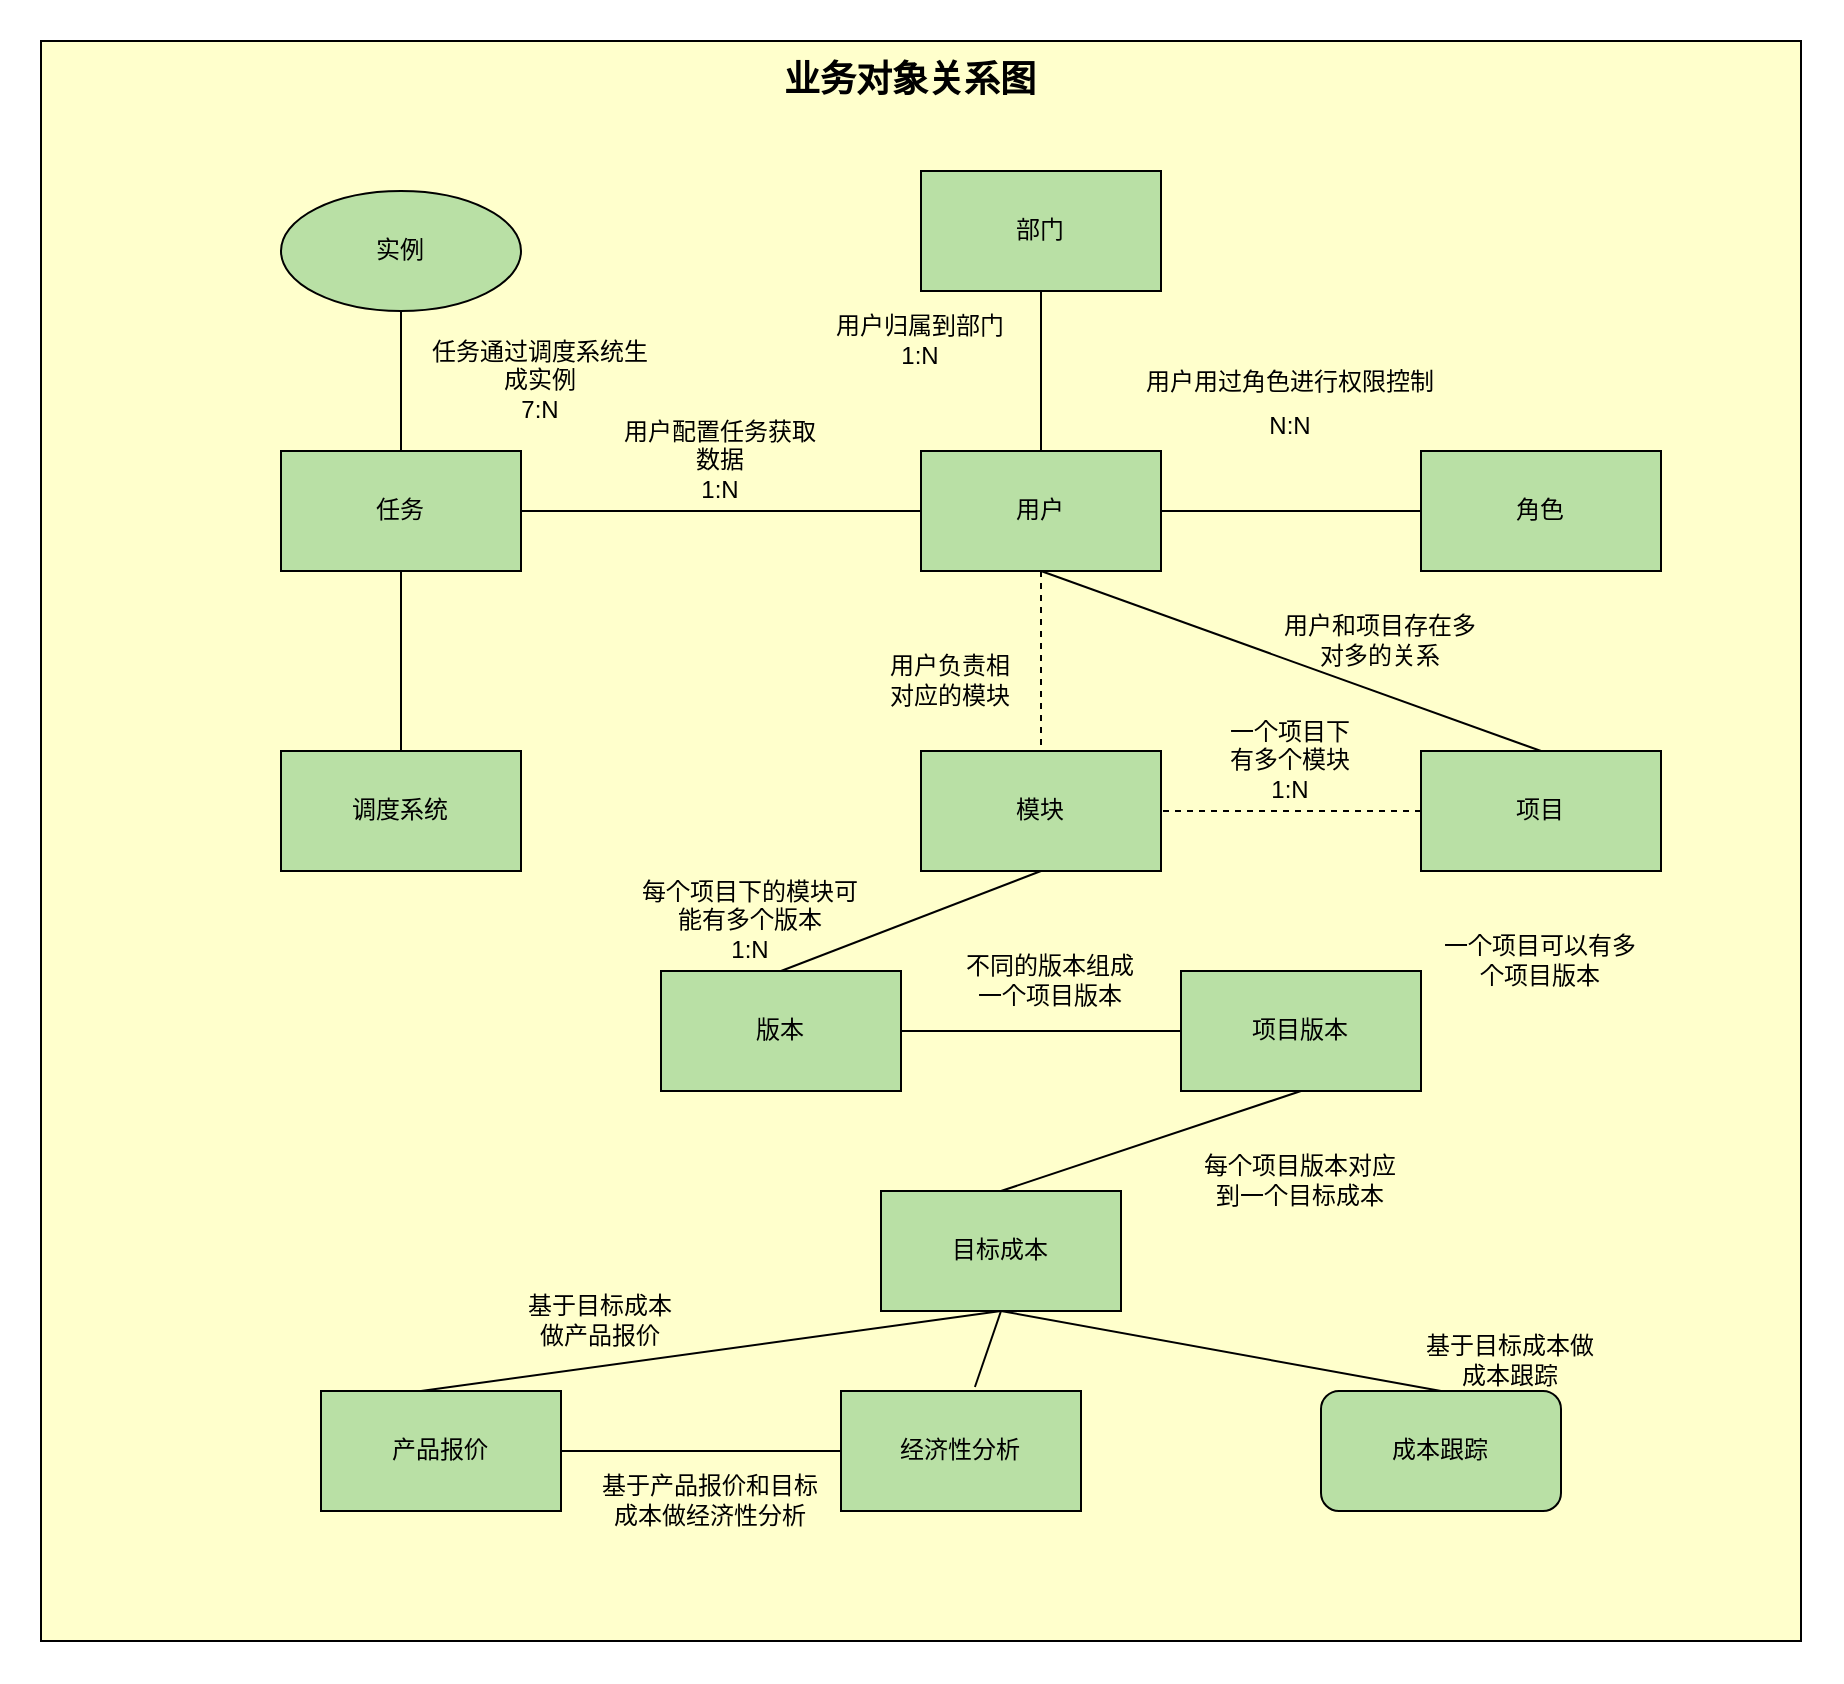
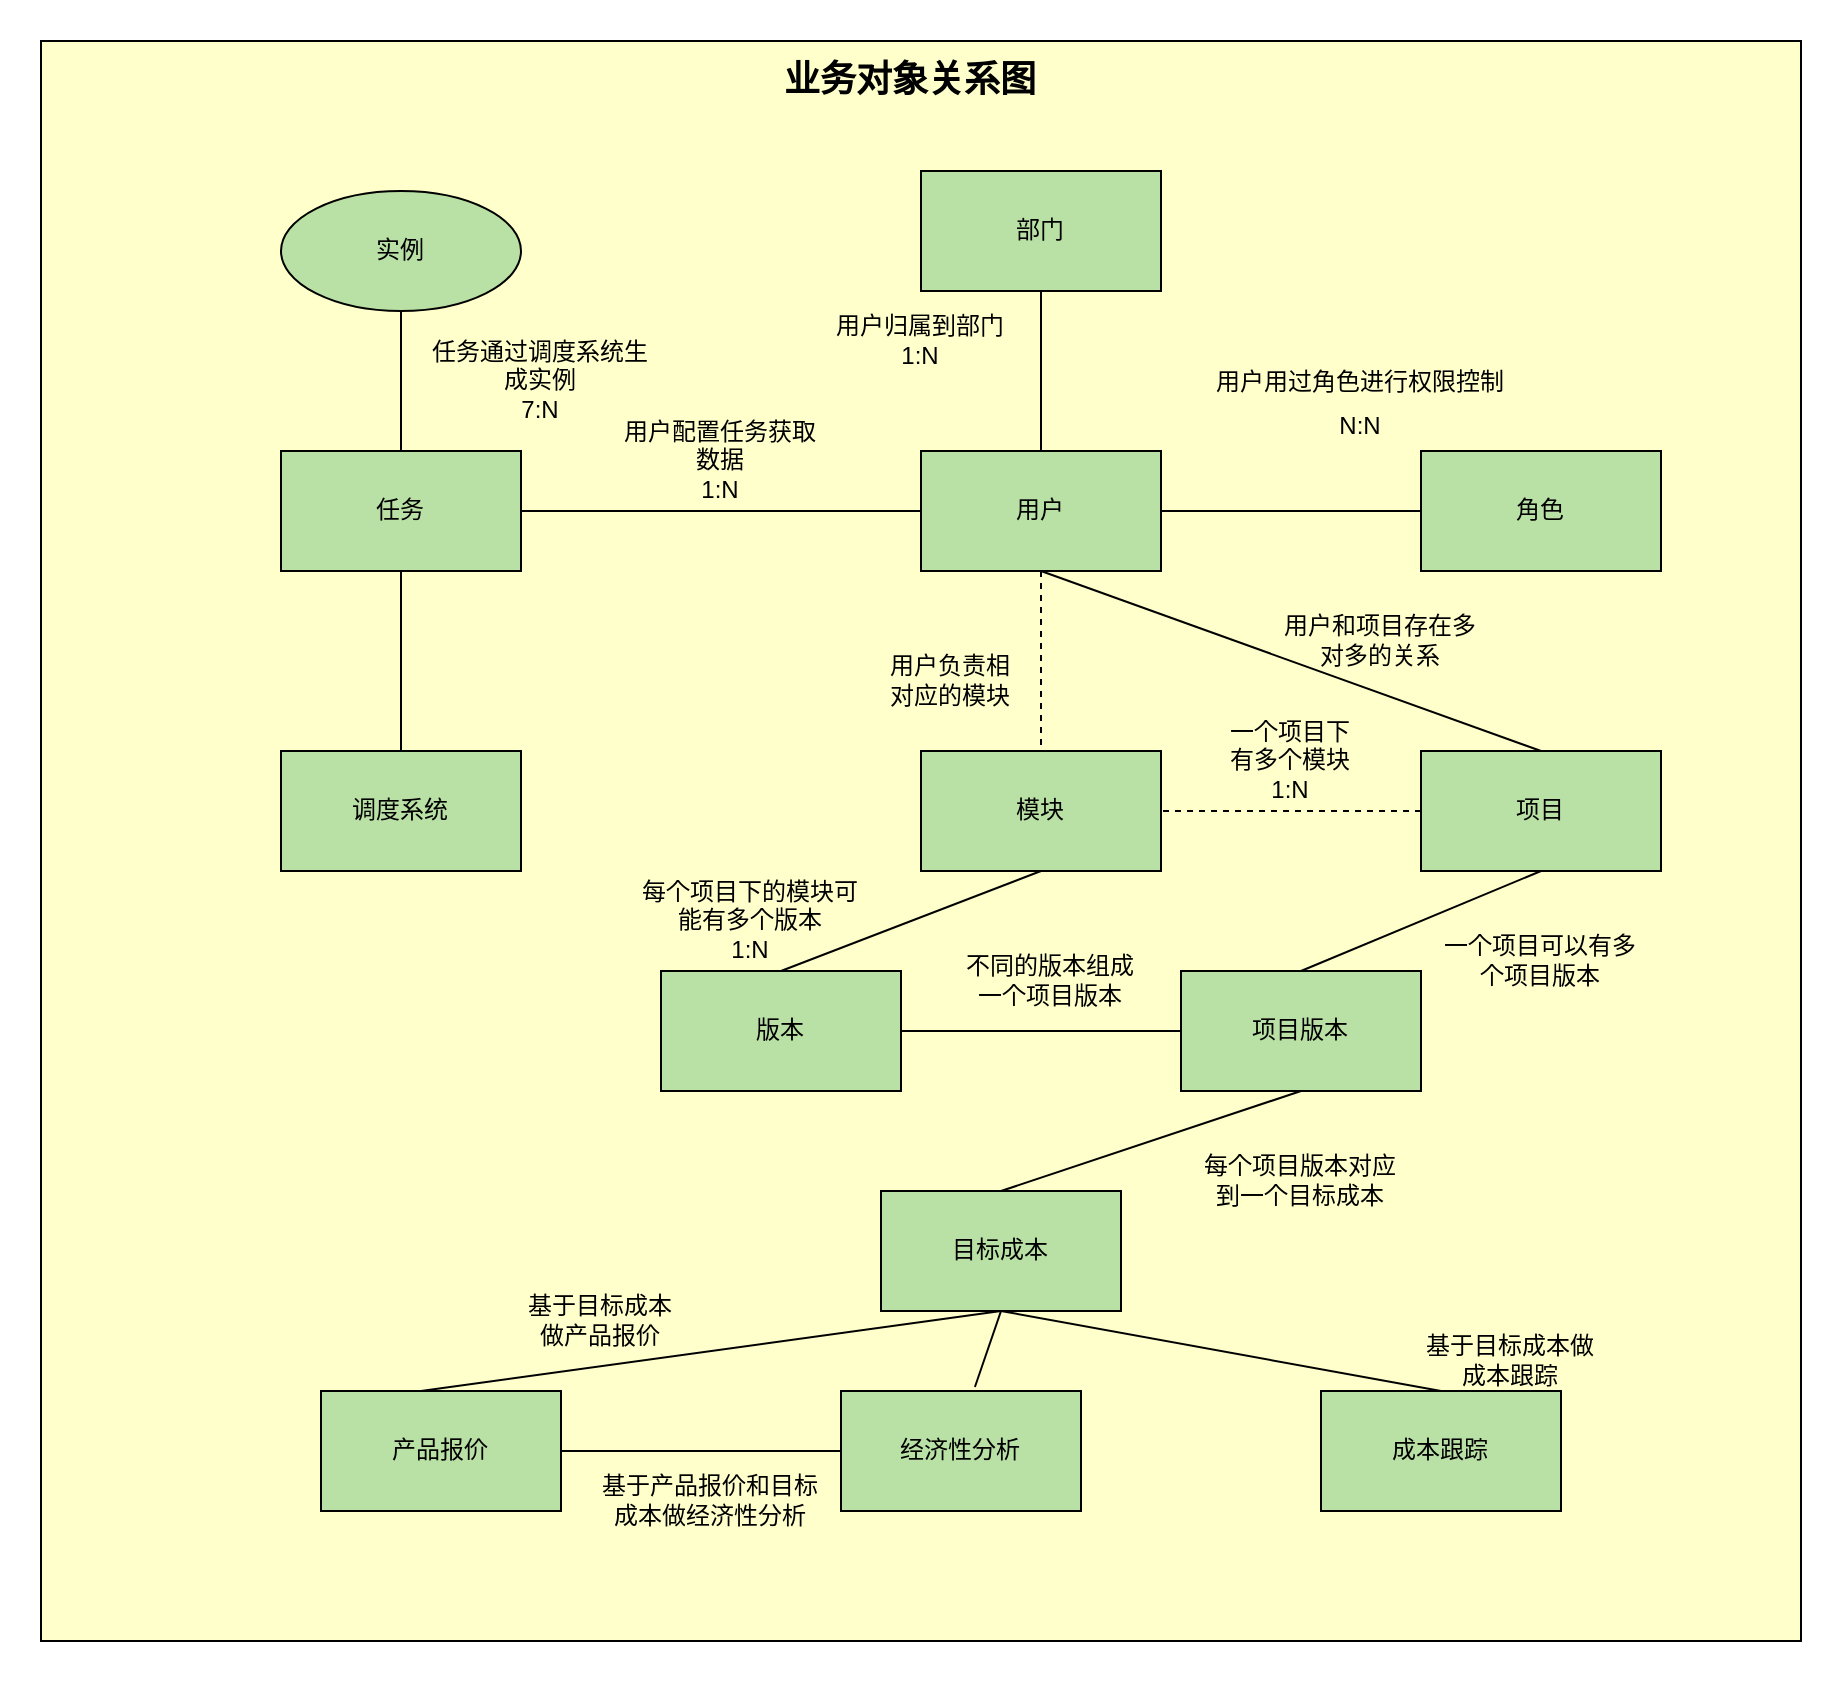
(1291, 401) -> (1361, 401)
none -> (1421, 921)
(1441, 1451) -> (1441, 1451)
